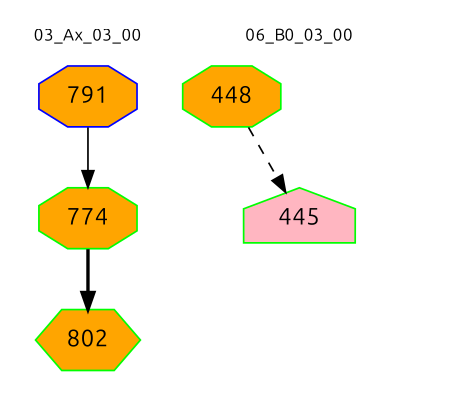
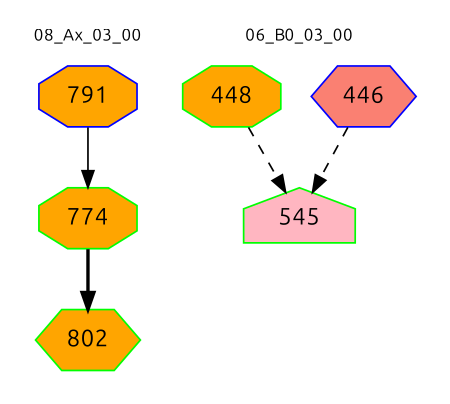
(88, 36) -> (88, 36)
none -> (364, 96)
(299, 218) -> (299, 218)
